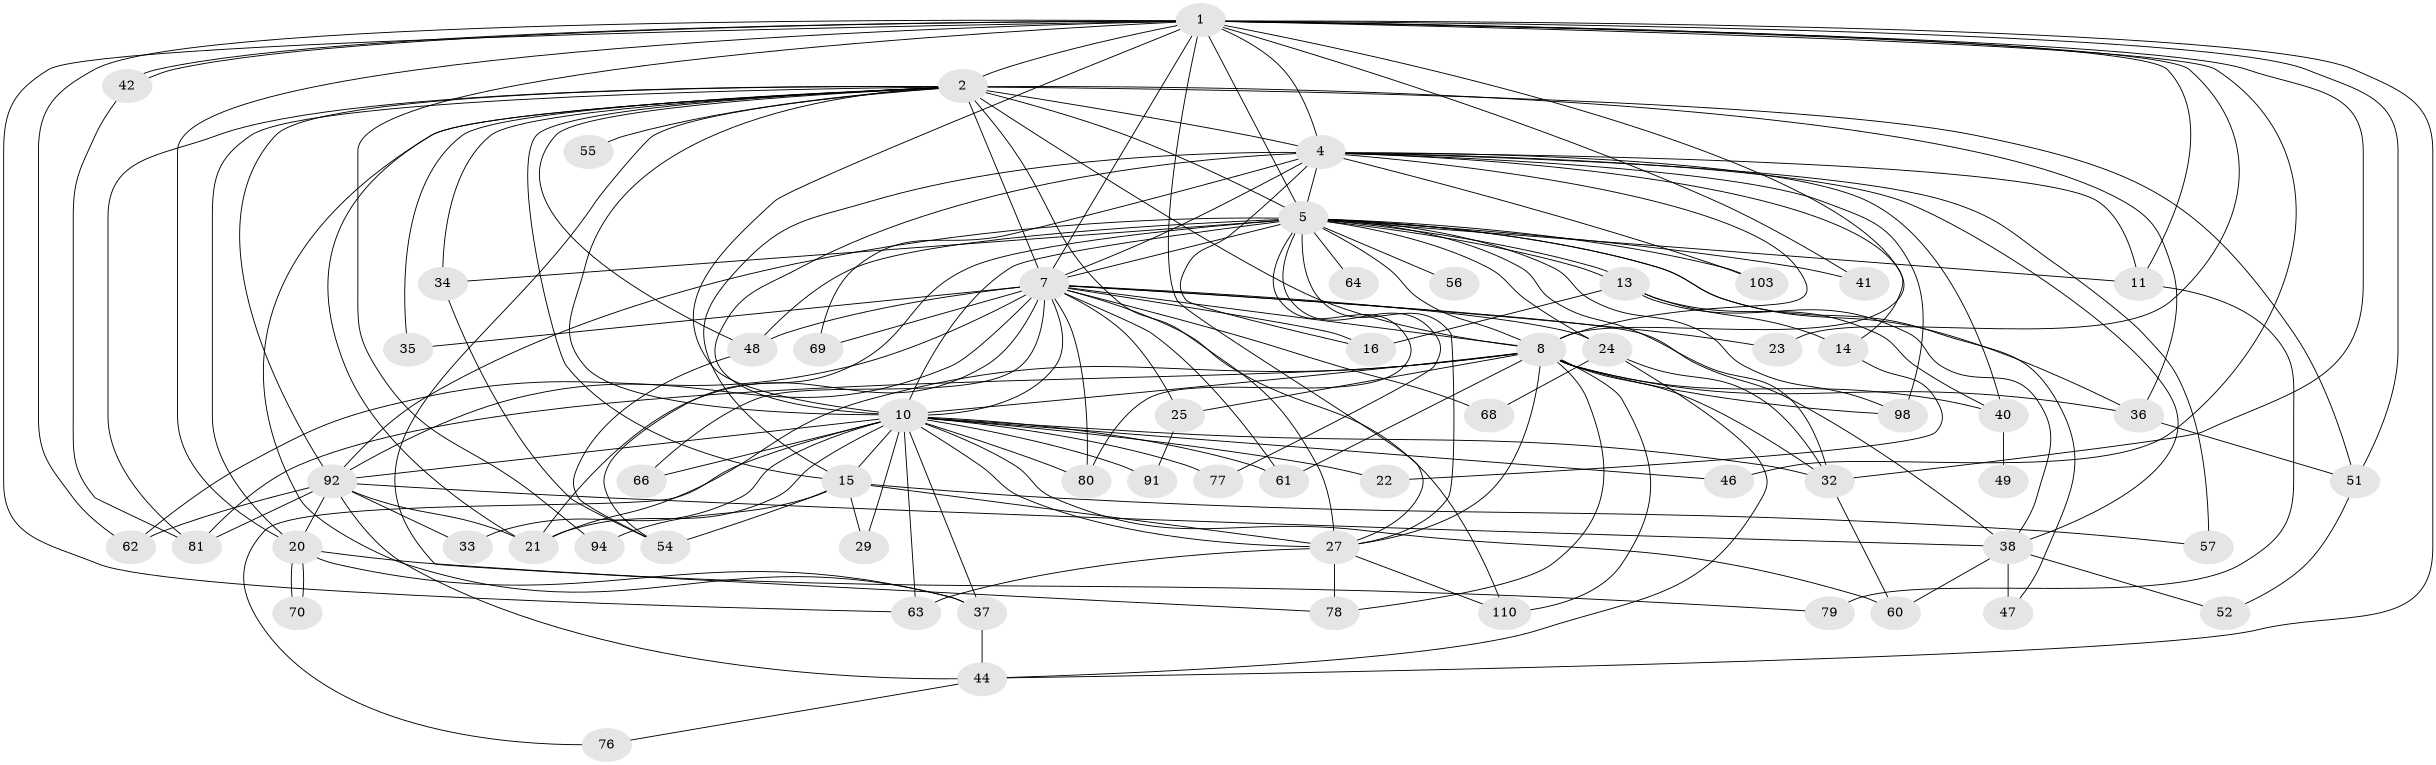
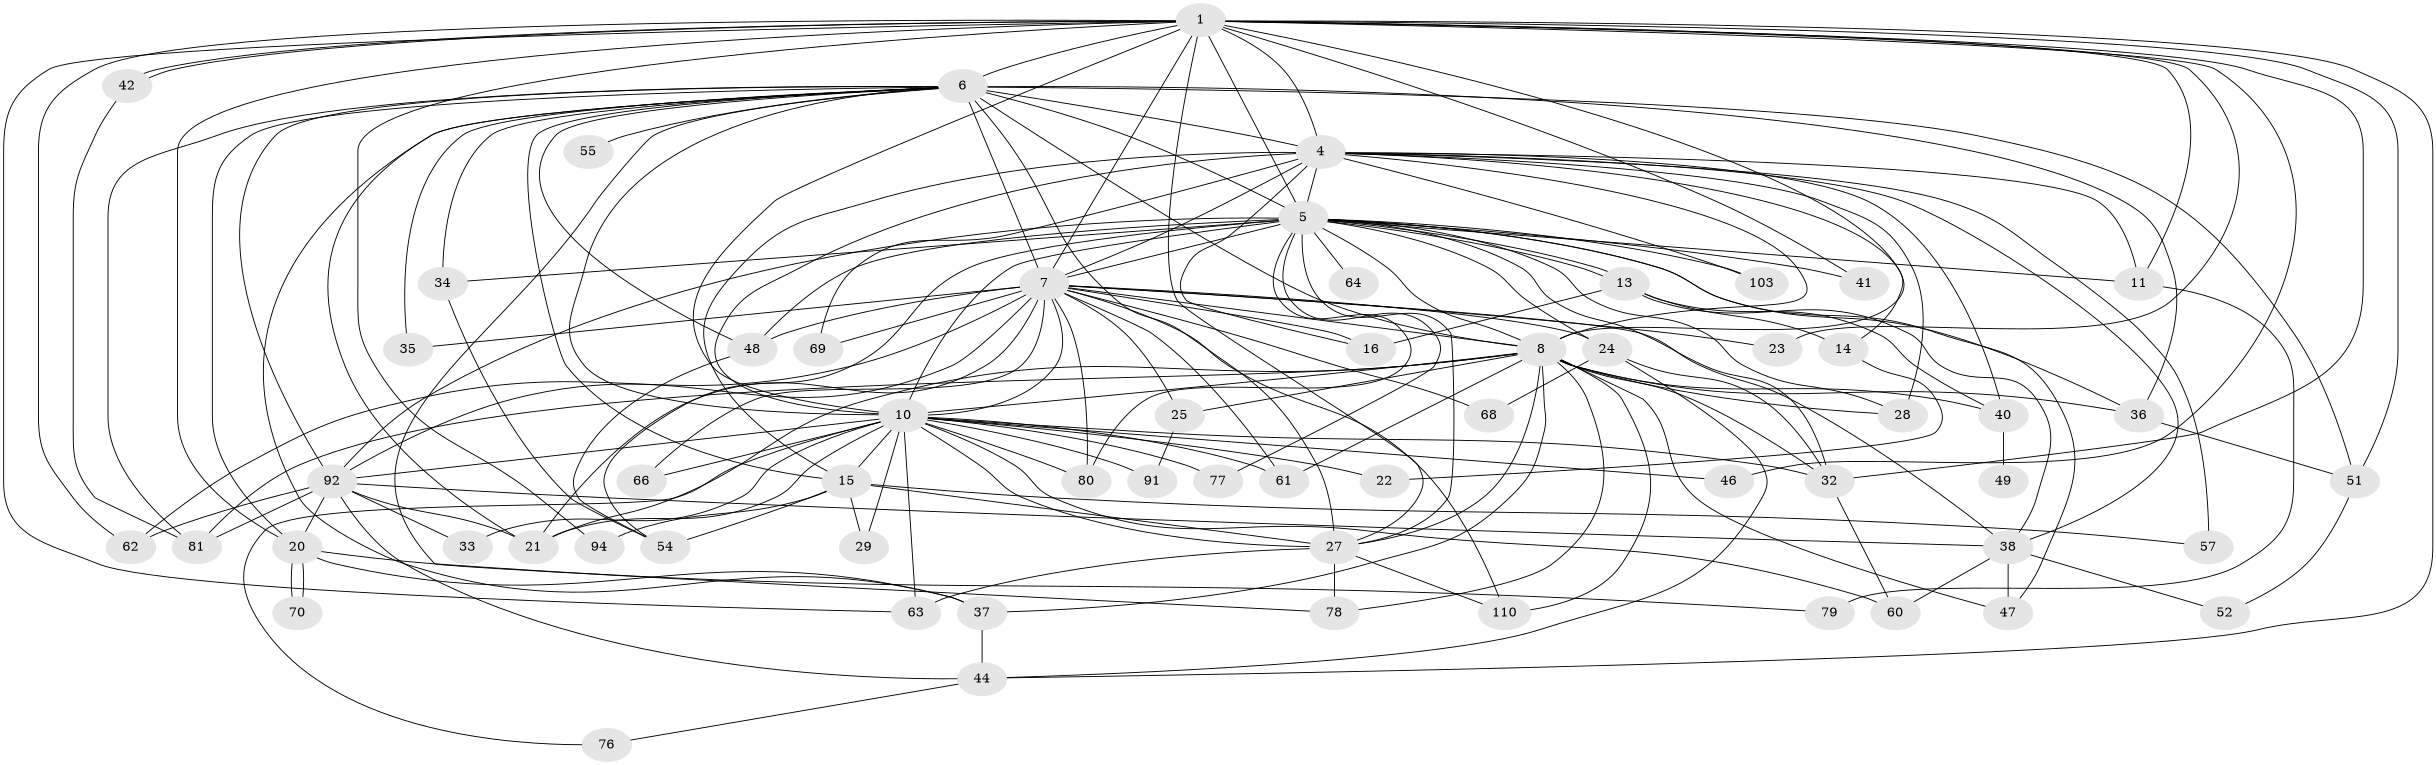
(963, 86) -> (963, 86)
(1454, 284) -> none
(1903, 416) -> (1903, 416)
(944, 519) -> (1353, 568)
none -> (1753, 530)
